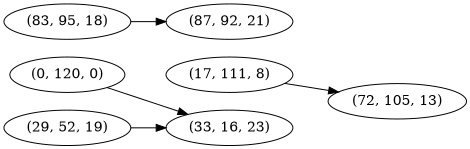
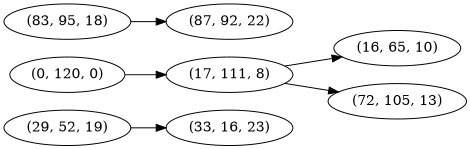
(229, 22) -> (229, 22)
none -> (397, 48)
(143, 99) -> (141, 75)
